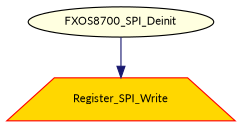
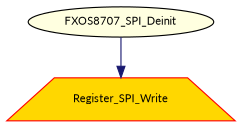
(121, 22) -> (121, 22)
